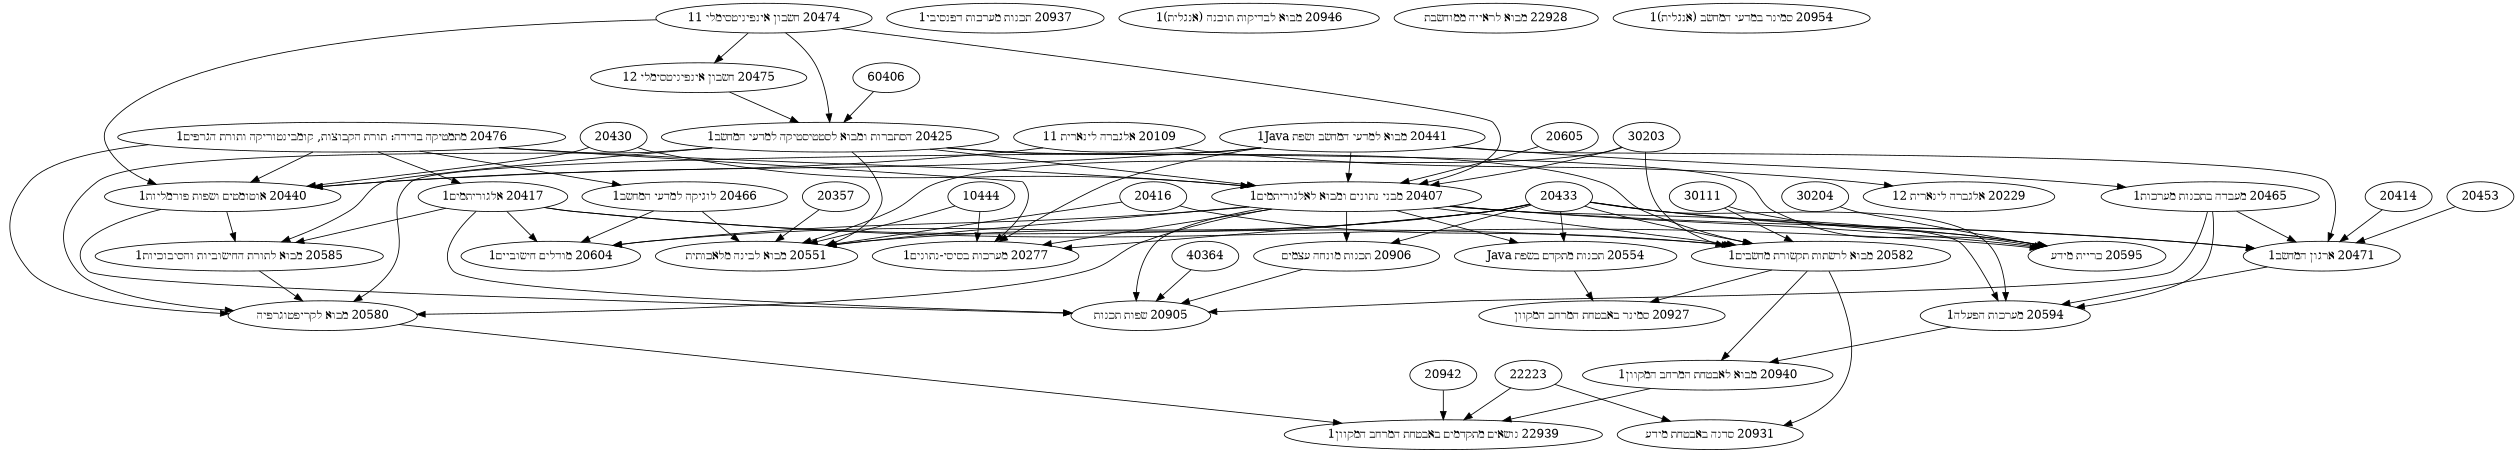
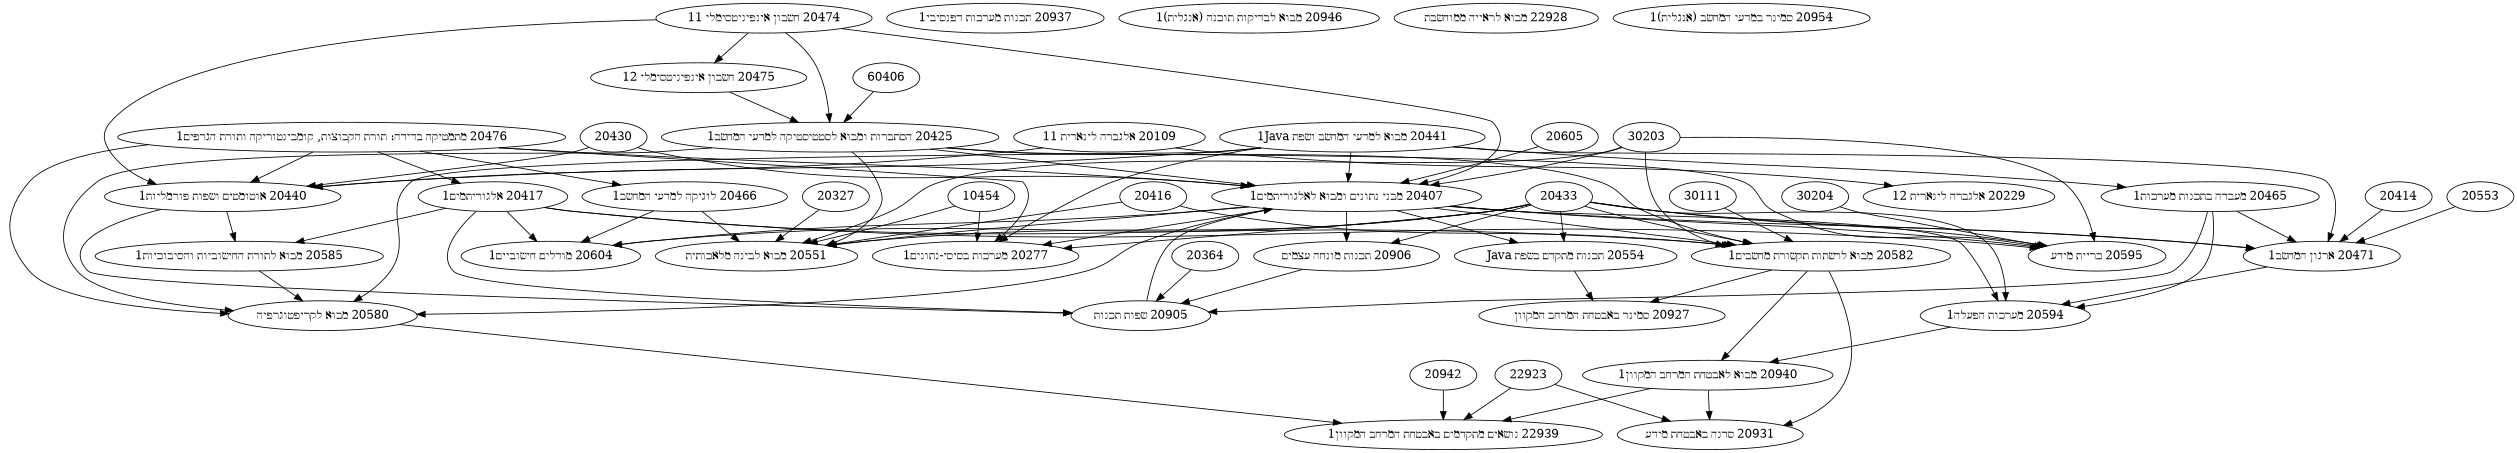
(492, 168) -> none
(836, 197) -> (836, 197)
(981, 197) -> (981, 197)
(2480, 197) -> (2480, 197)
(1883, 229) -> (1904, 145)
(1151, 249) -> (1166, 248)
(1205, 256) -> (1205, 256)
(1528, 375) -> (1528, 375)
none -> (1709, 401)
